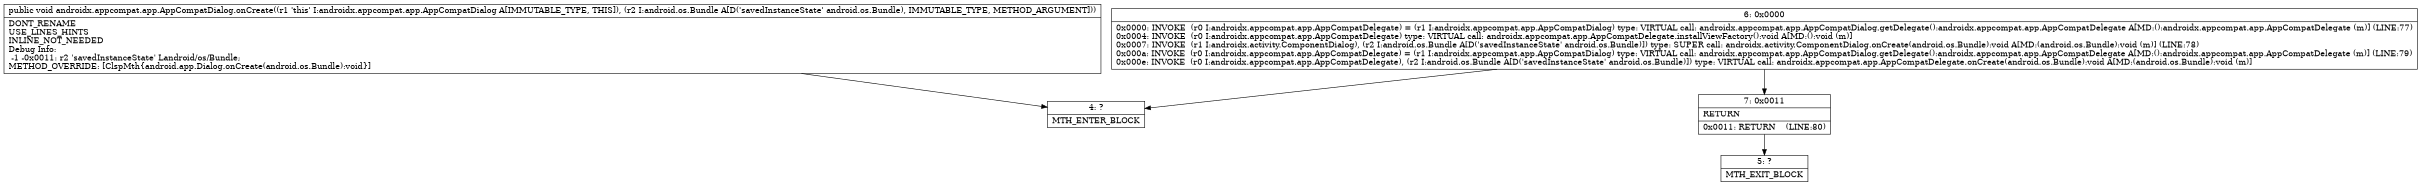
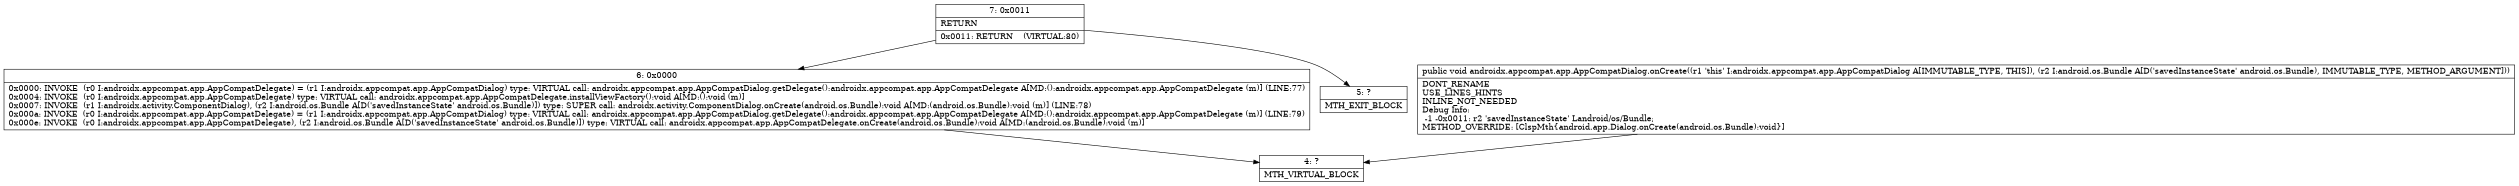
(1764, 79) -> (870, 54)
(1096, 121) -> (1312, 175)
(1764, 127) -> (1010, 37)
